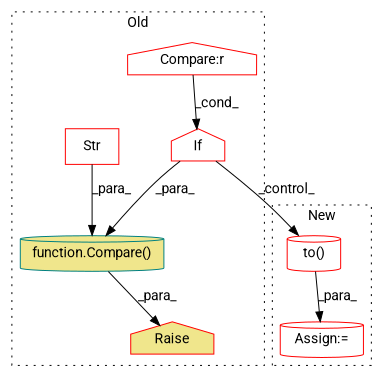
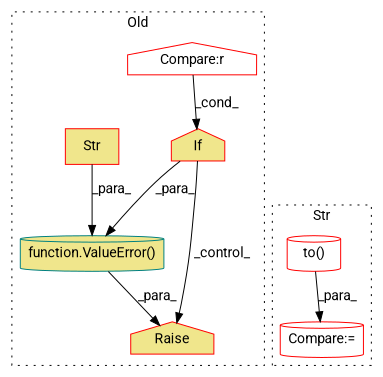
(92, 147) -> (92, 147)
(198, 147) -> (198, 147)
(255, 193) -> (191, 238)
(322, 216) -> (322, 216)
(92, 254) -> (92, 254)
(322, 340) -> (322, 340)
